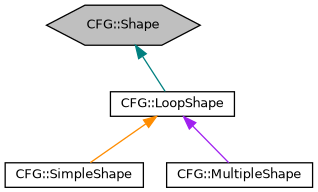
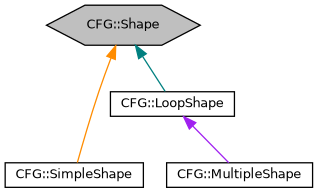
(118, 143) -> (93, 110)
